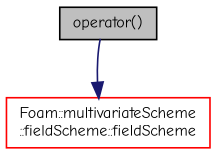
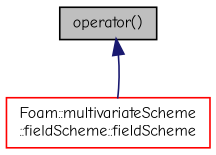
(98, 60) -> (119, 77)
